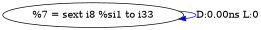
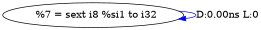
(93, 15) -> (93, 15)
